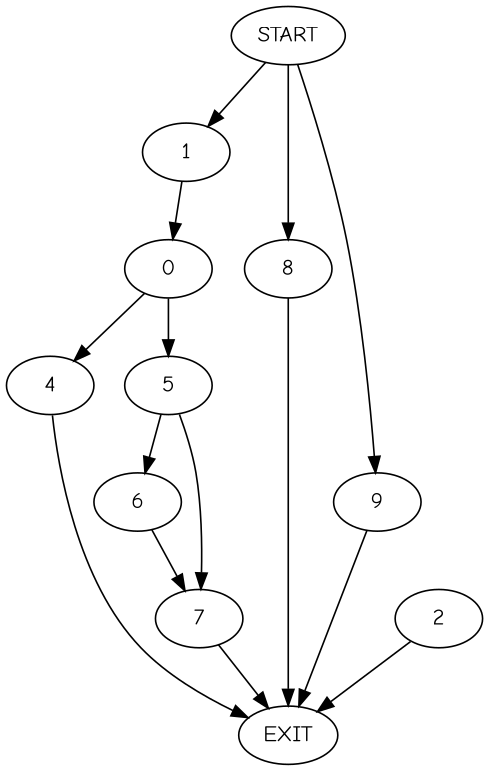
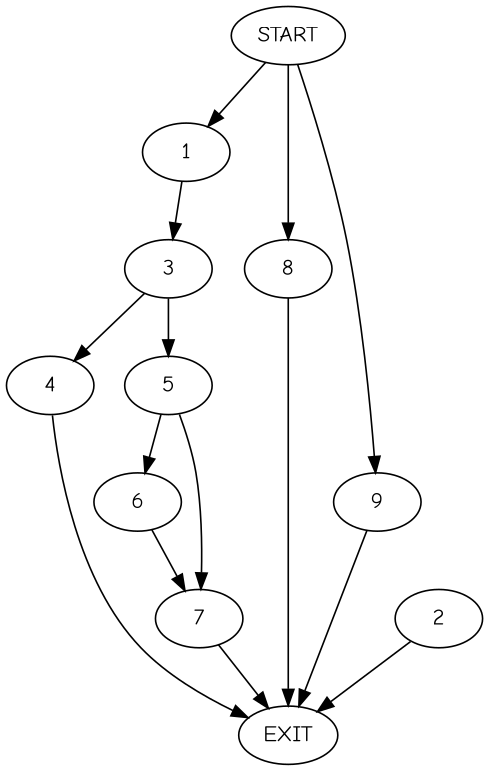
(168, 269) -> (168, 269)
